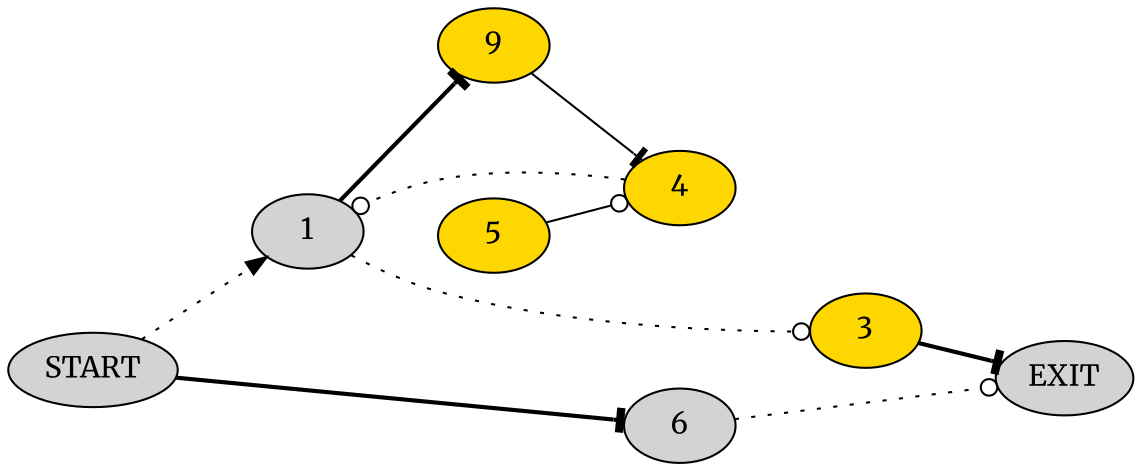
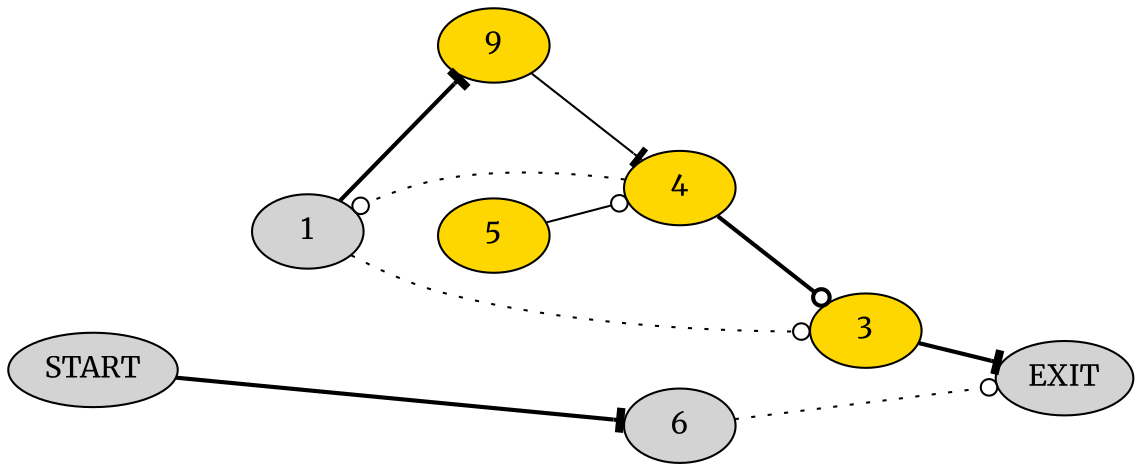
none -> (766, 254)
(196, 304) -> none
